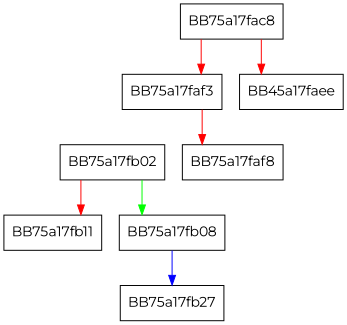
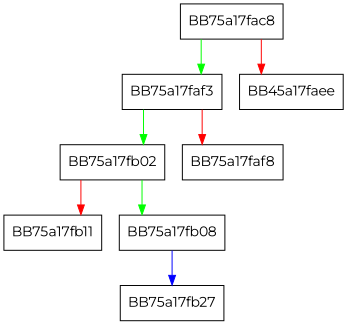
(201, 52) -> (201, 52)
none -> (143, 122)
